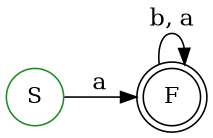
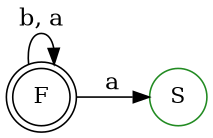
(92, 97) -> (105, 97)
